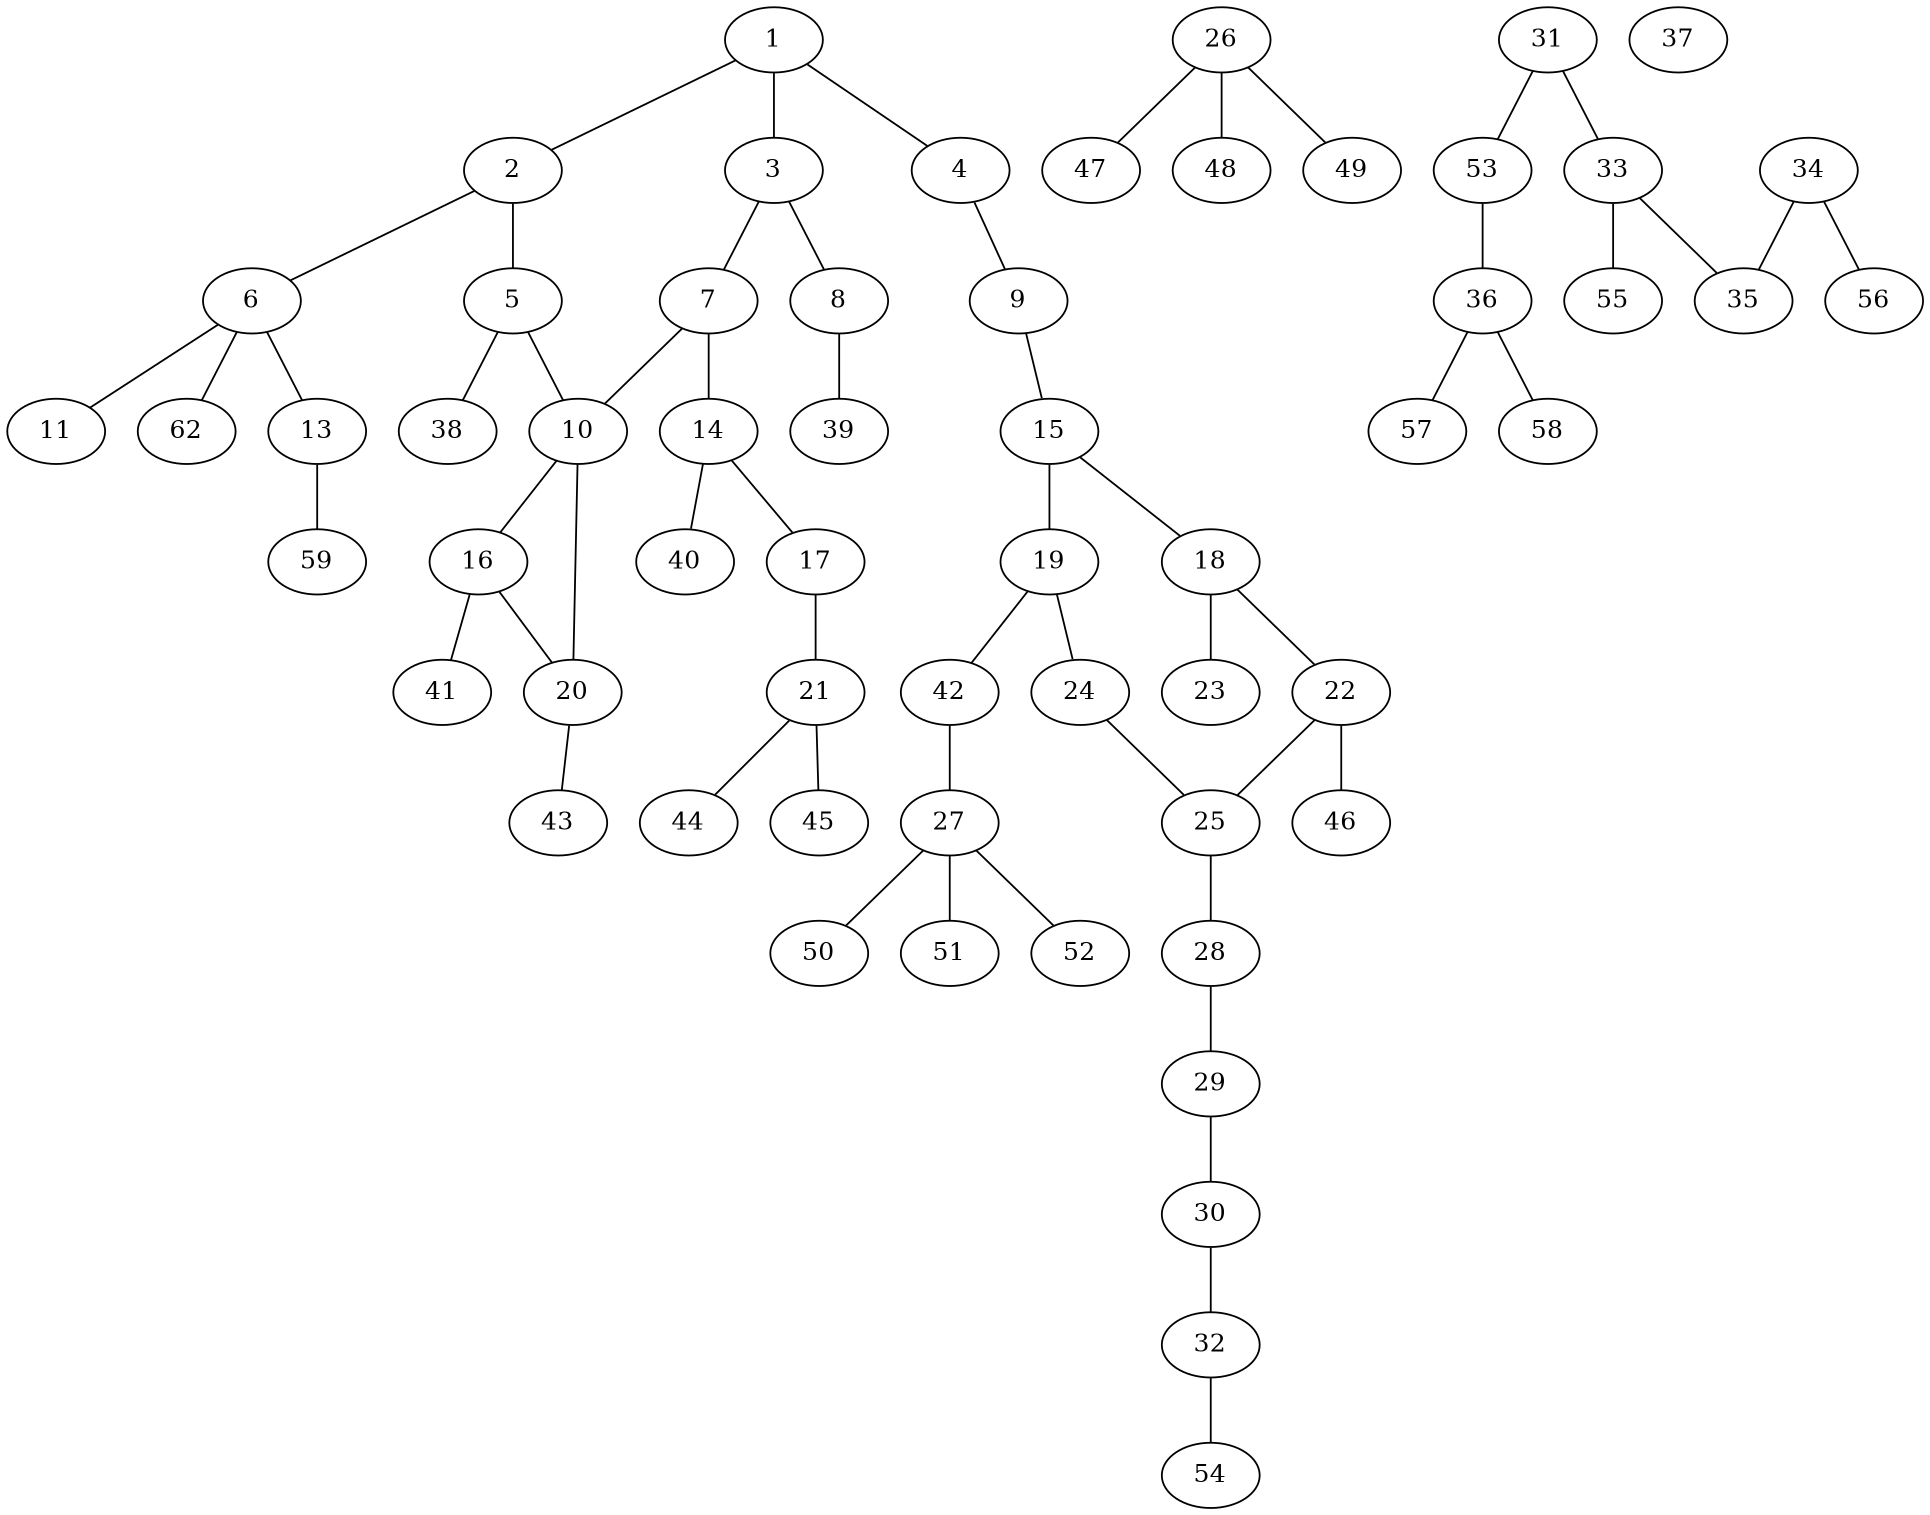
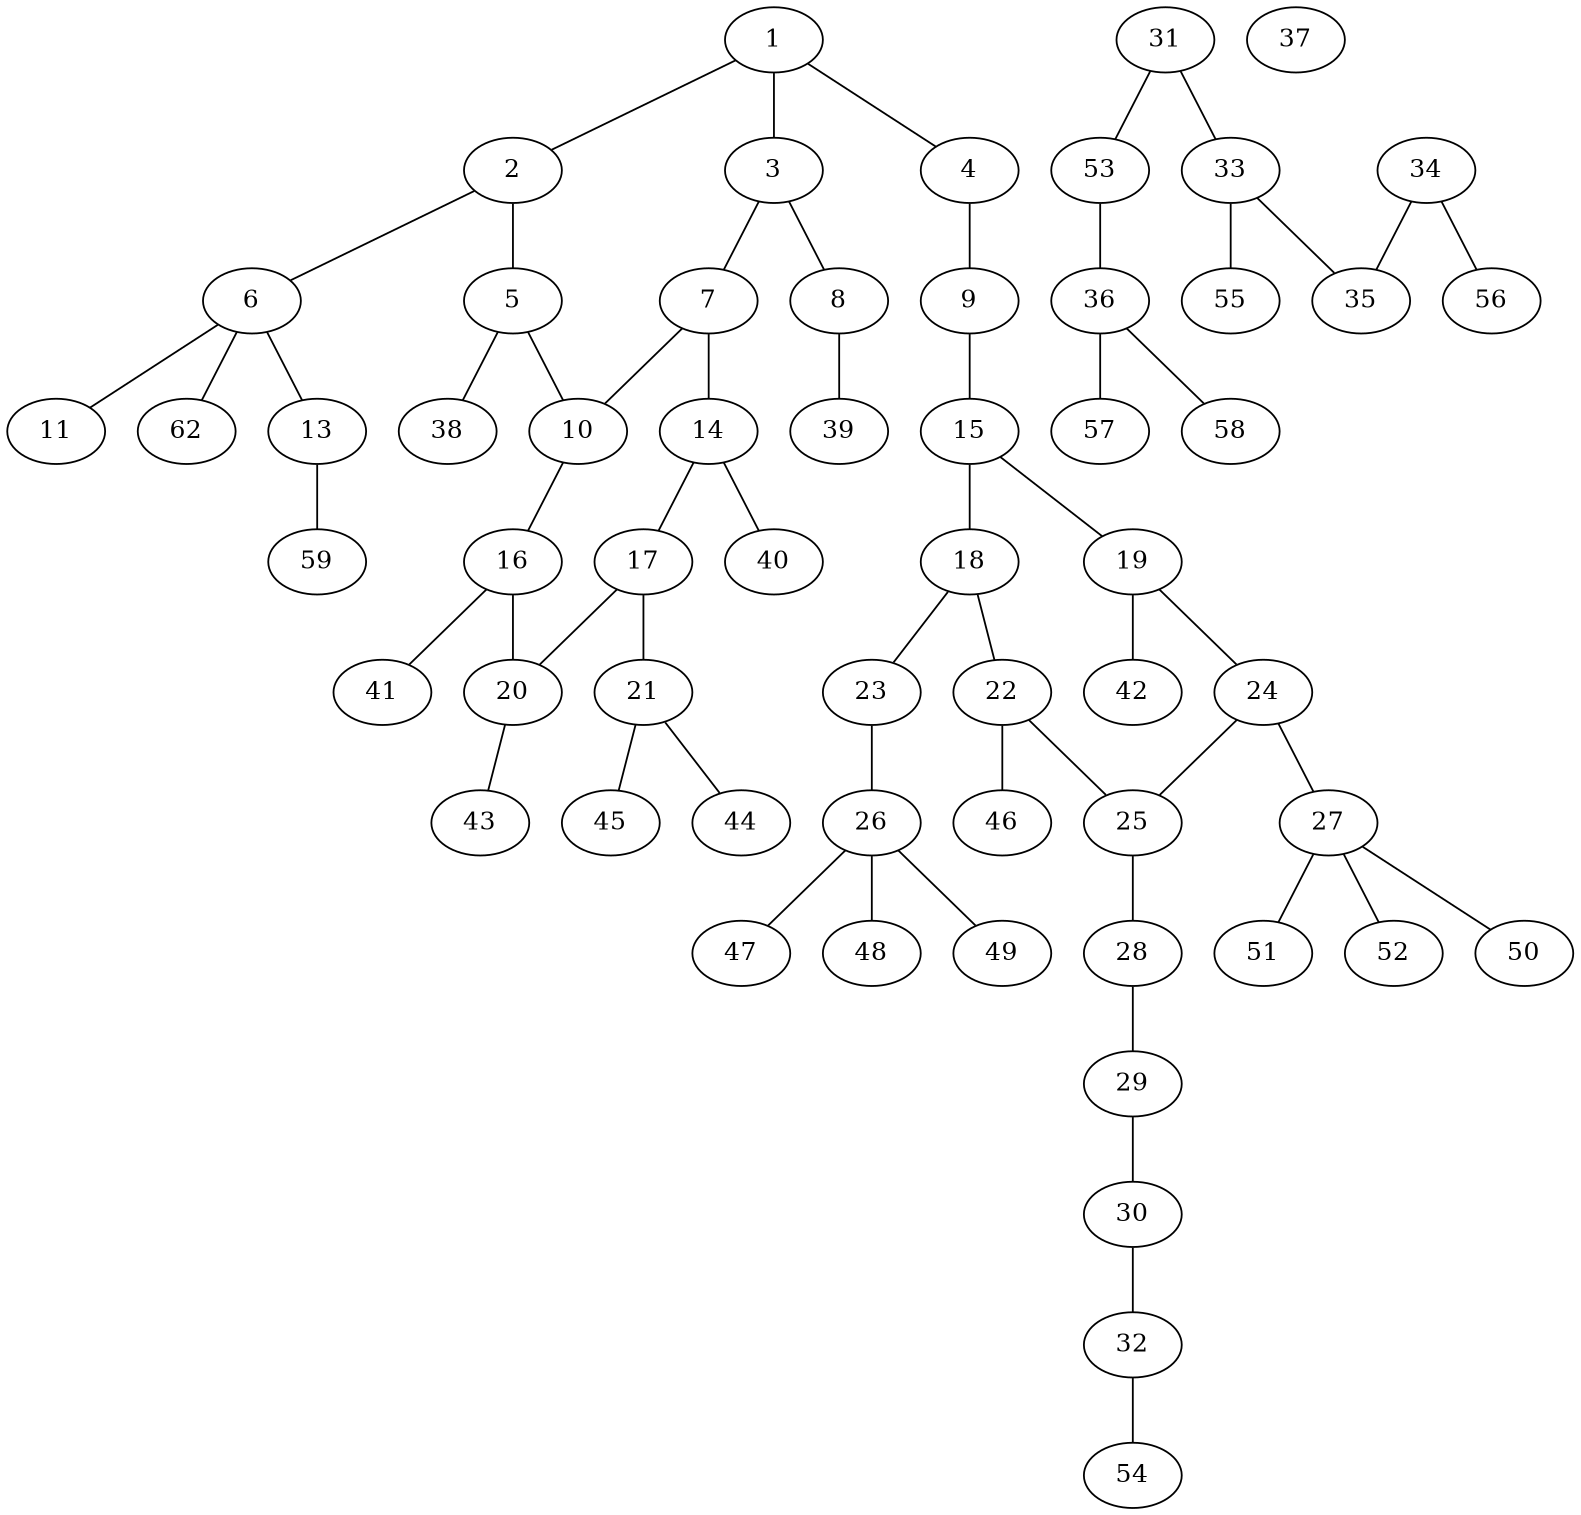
(575, 562) -> (578, 627)
none -> (872, 758)
(950, 758) -> (1296, 758)
